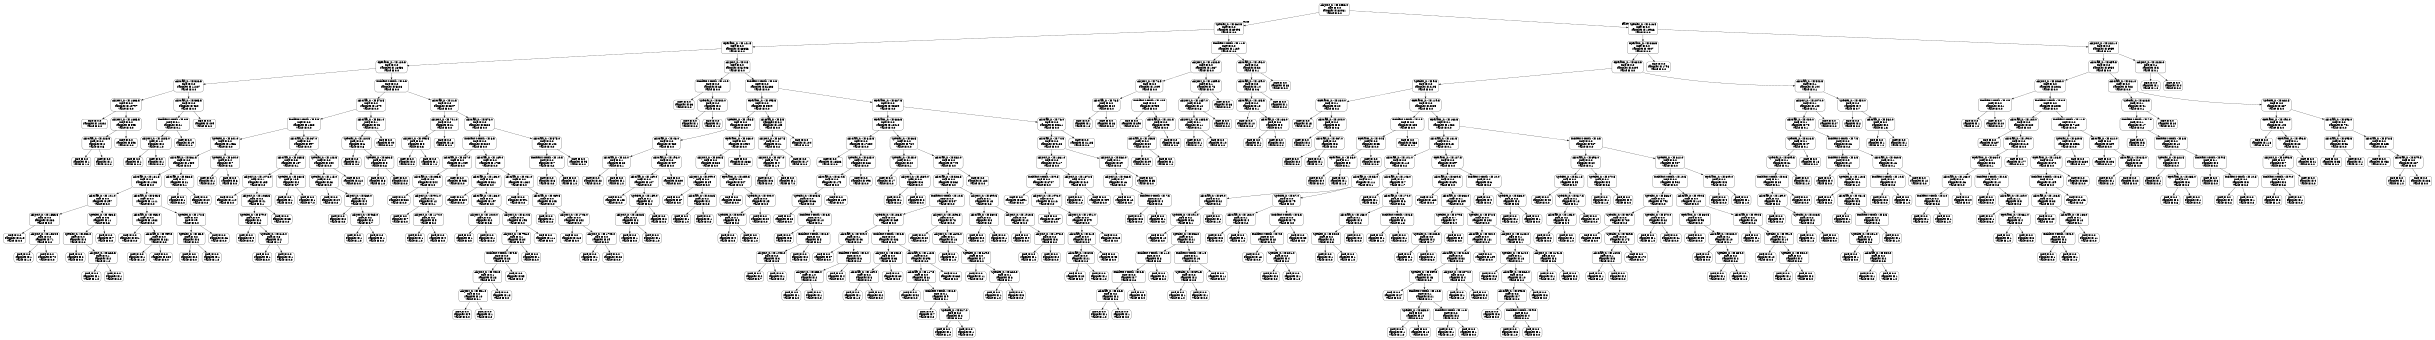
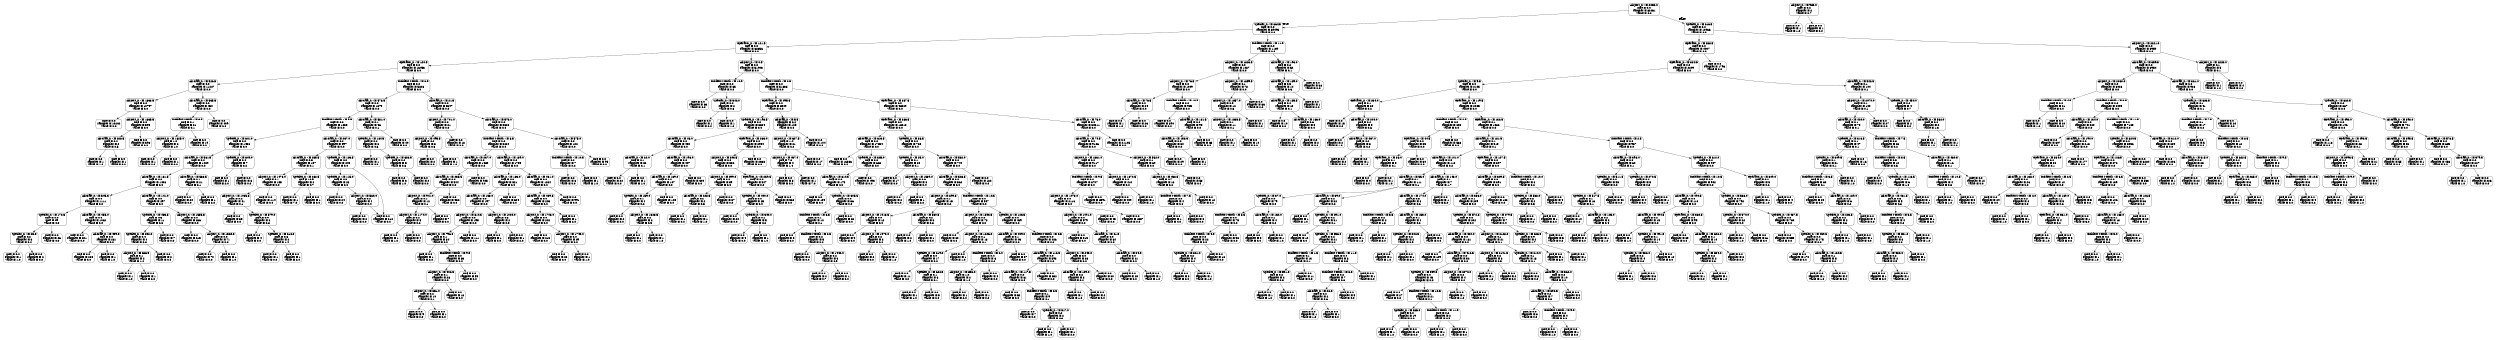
(362, 209) -> (374, 210)
(1095, 248) -> (1107, 227)
(1424, 276) -> (1424, 276)
